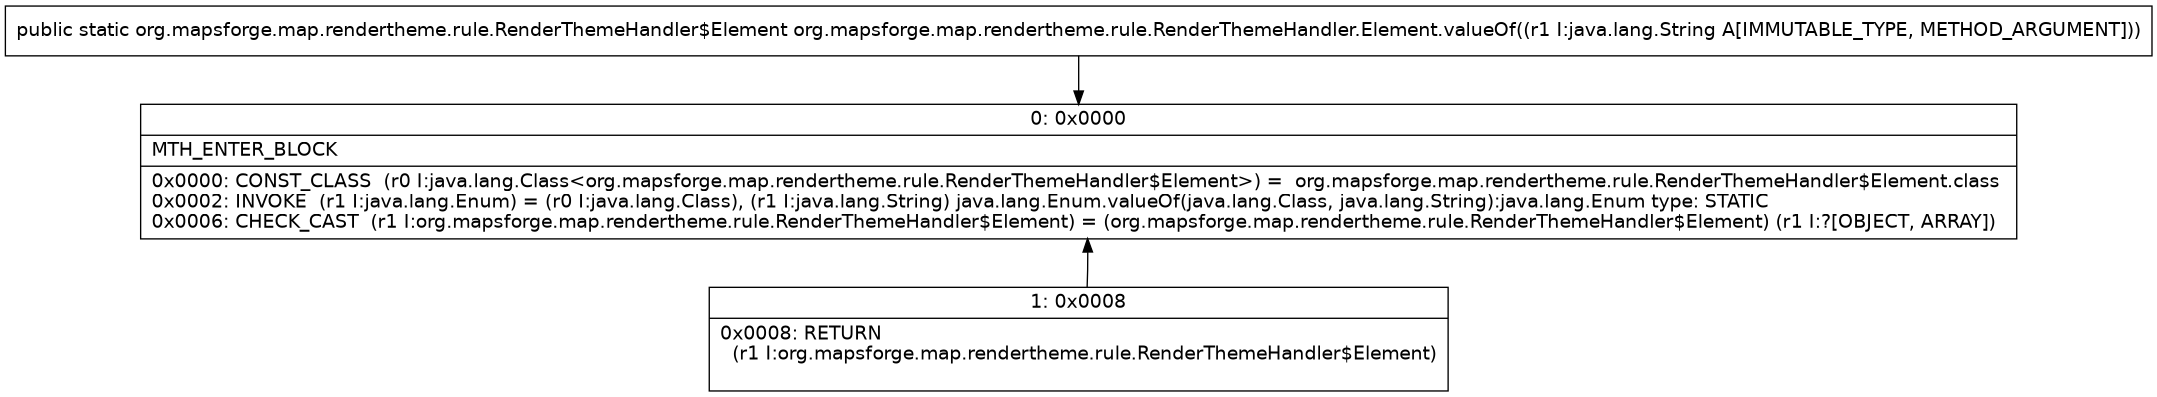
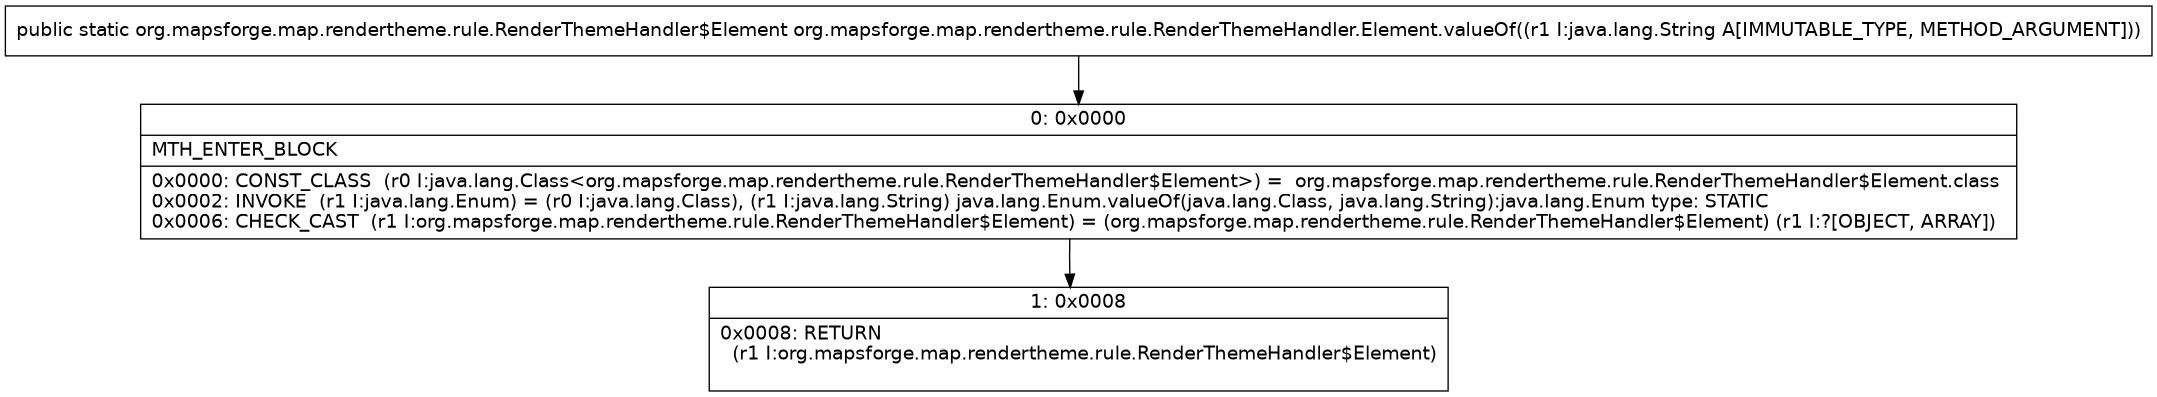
(1088, 270) -> (1070, 256)
